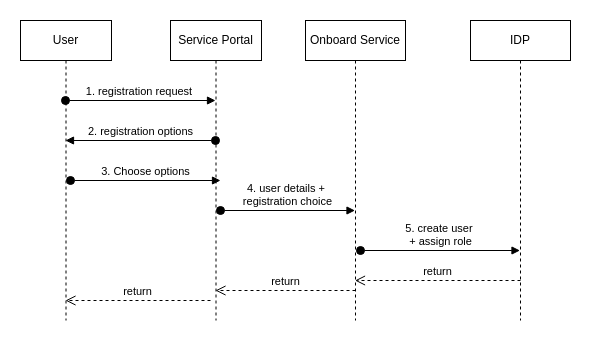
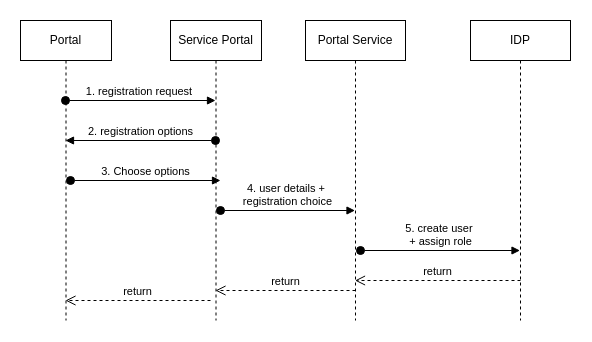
(66, 41) -> (66, 41)
(356, 41) -> (356, 41)
